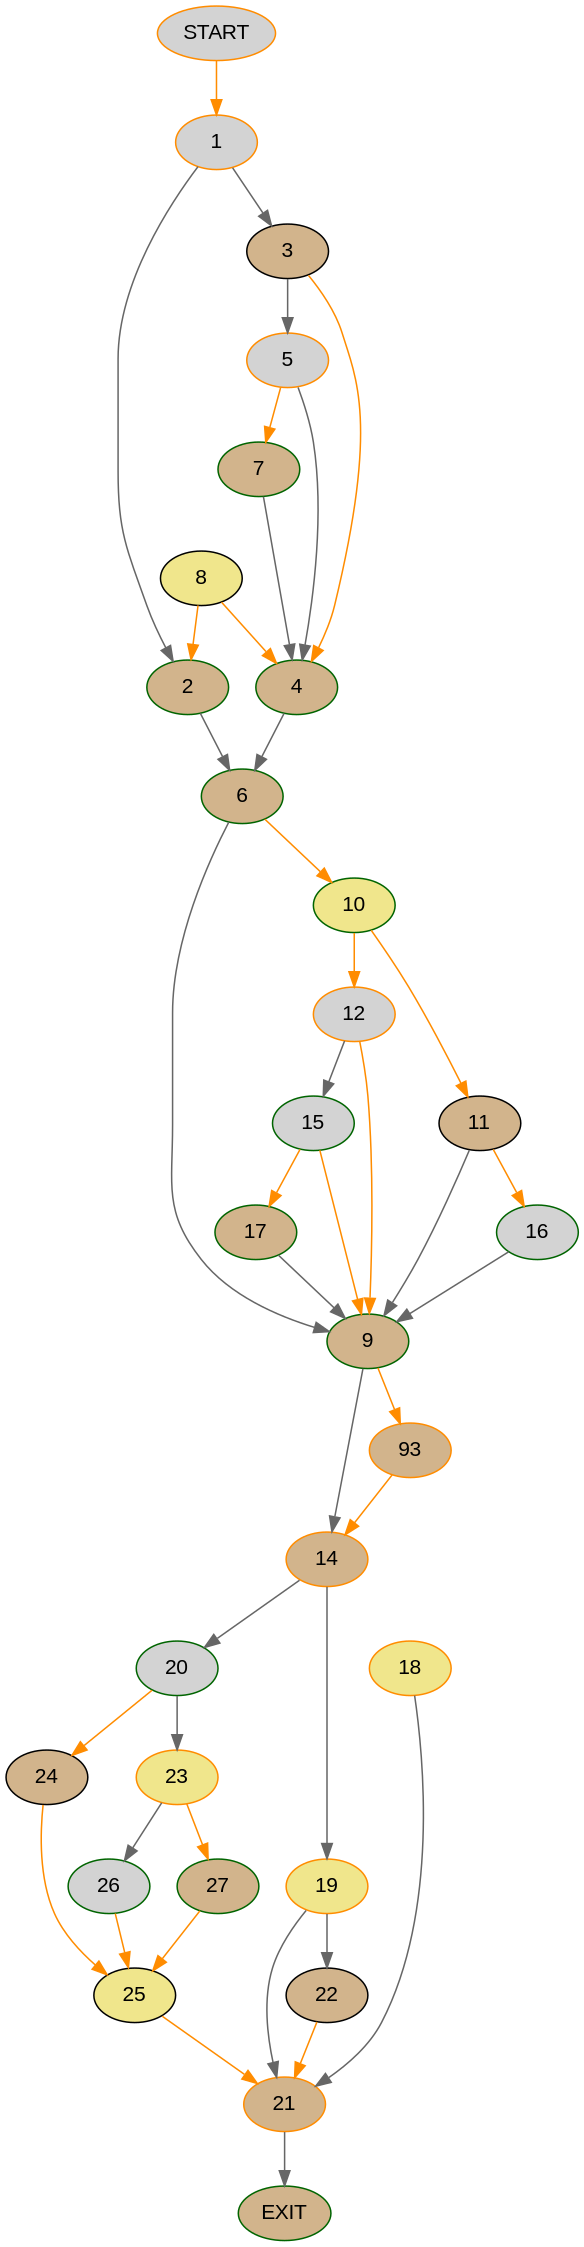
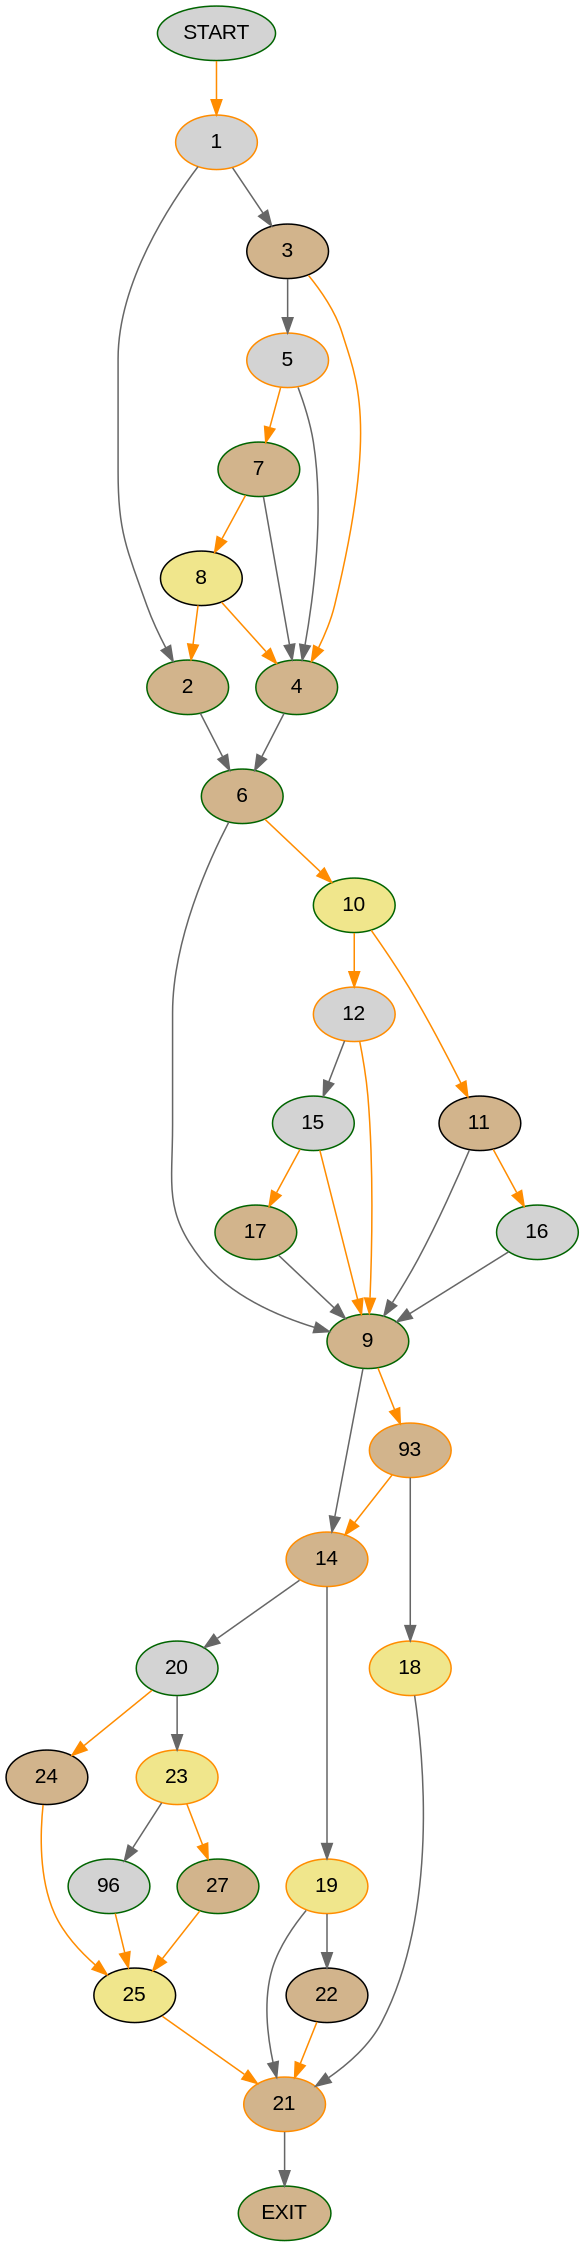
(216, 33) -> (216, 33)
none -> (234, 517)
none -> (410, 1552)
(109, 1886) -> (109, 1886)
